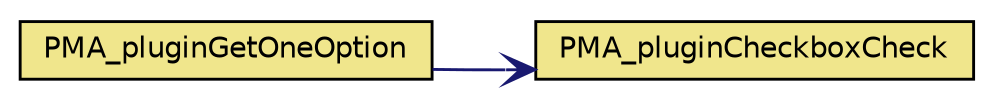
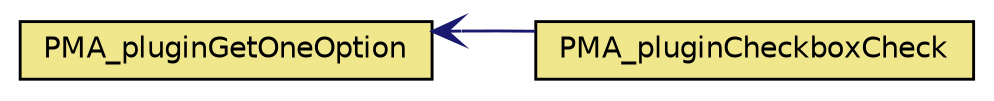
(469, 70) -> (498, 31)
